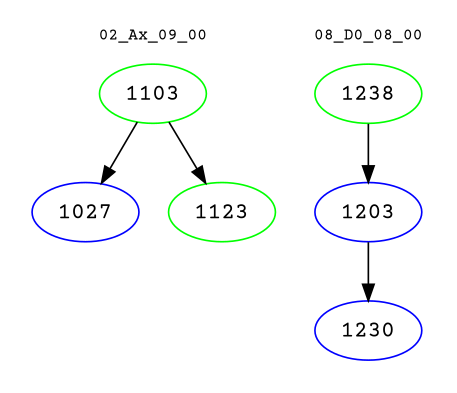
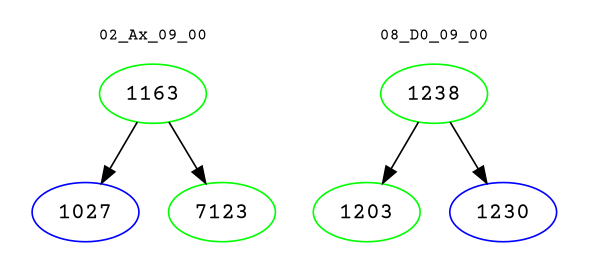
(369, 35) -> (435, 35)
(153, 94) -> (153, 94)
(222, 212) -> (222, 212)
(368, 212) -> (367, 212)
(368, 263) -> (464, 145)
